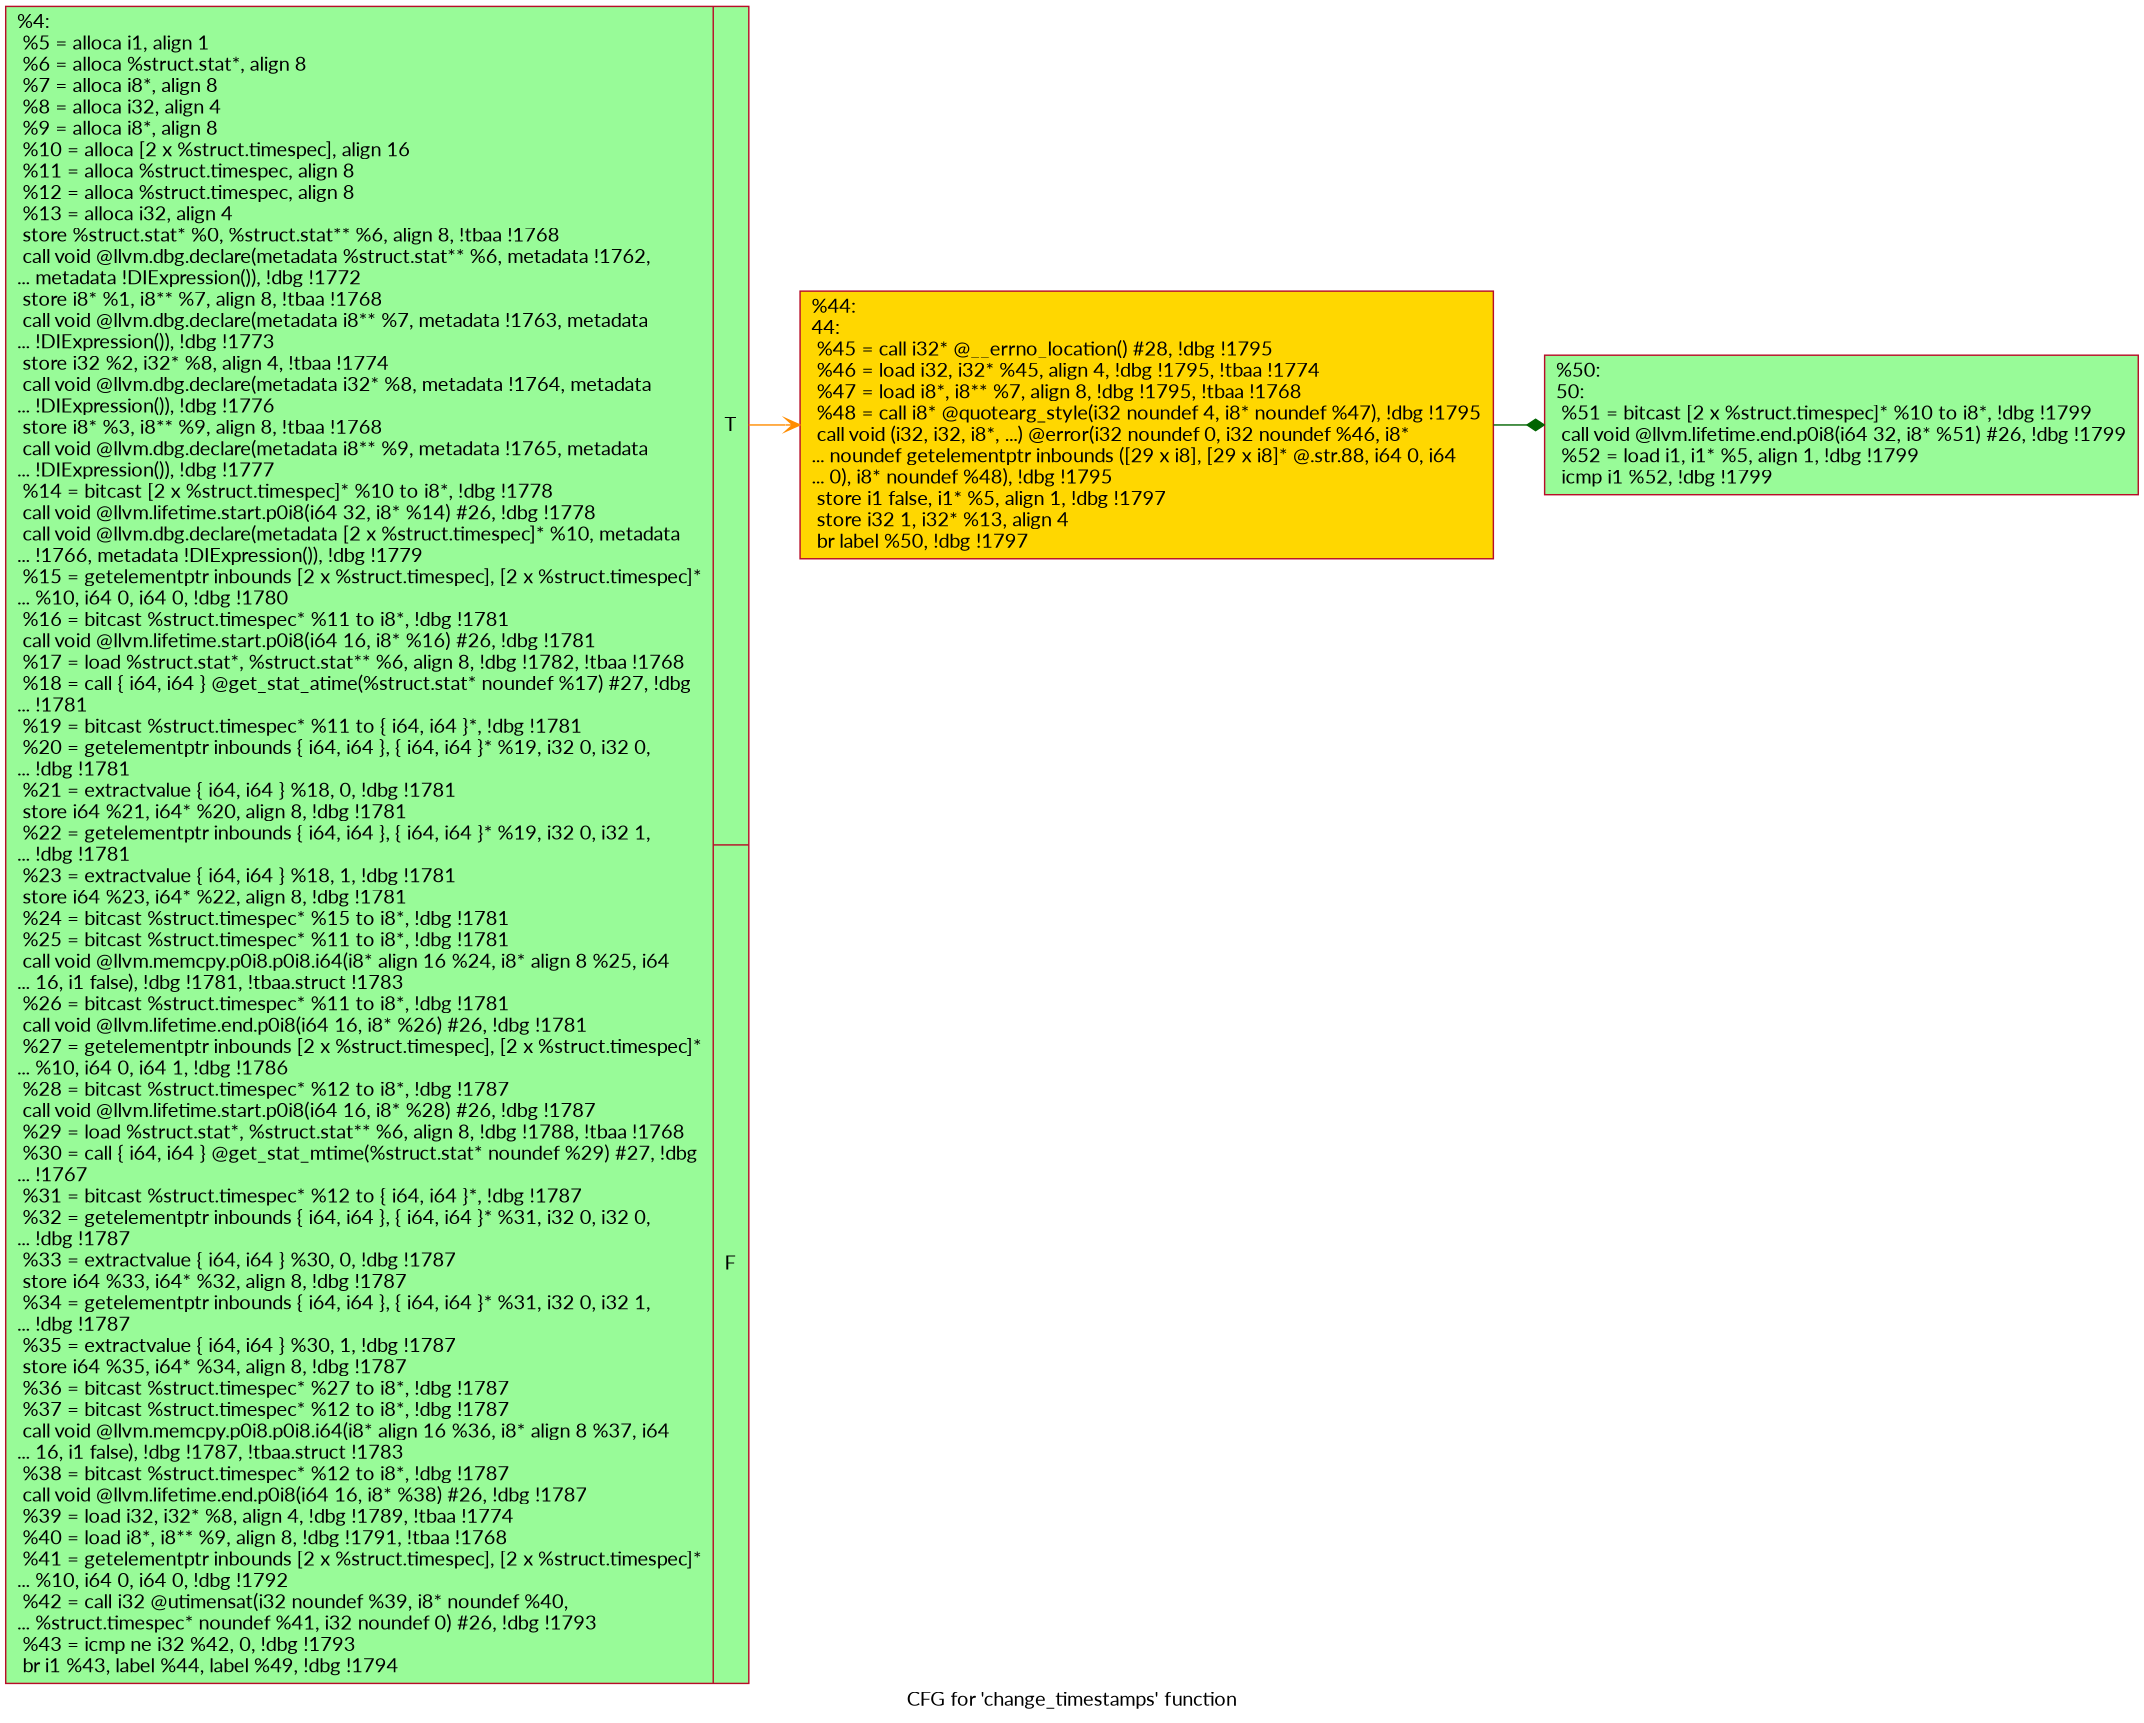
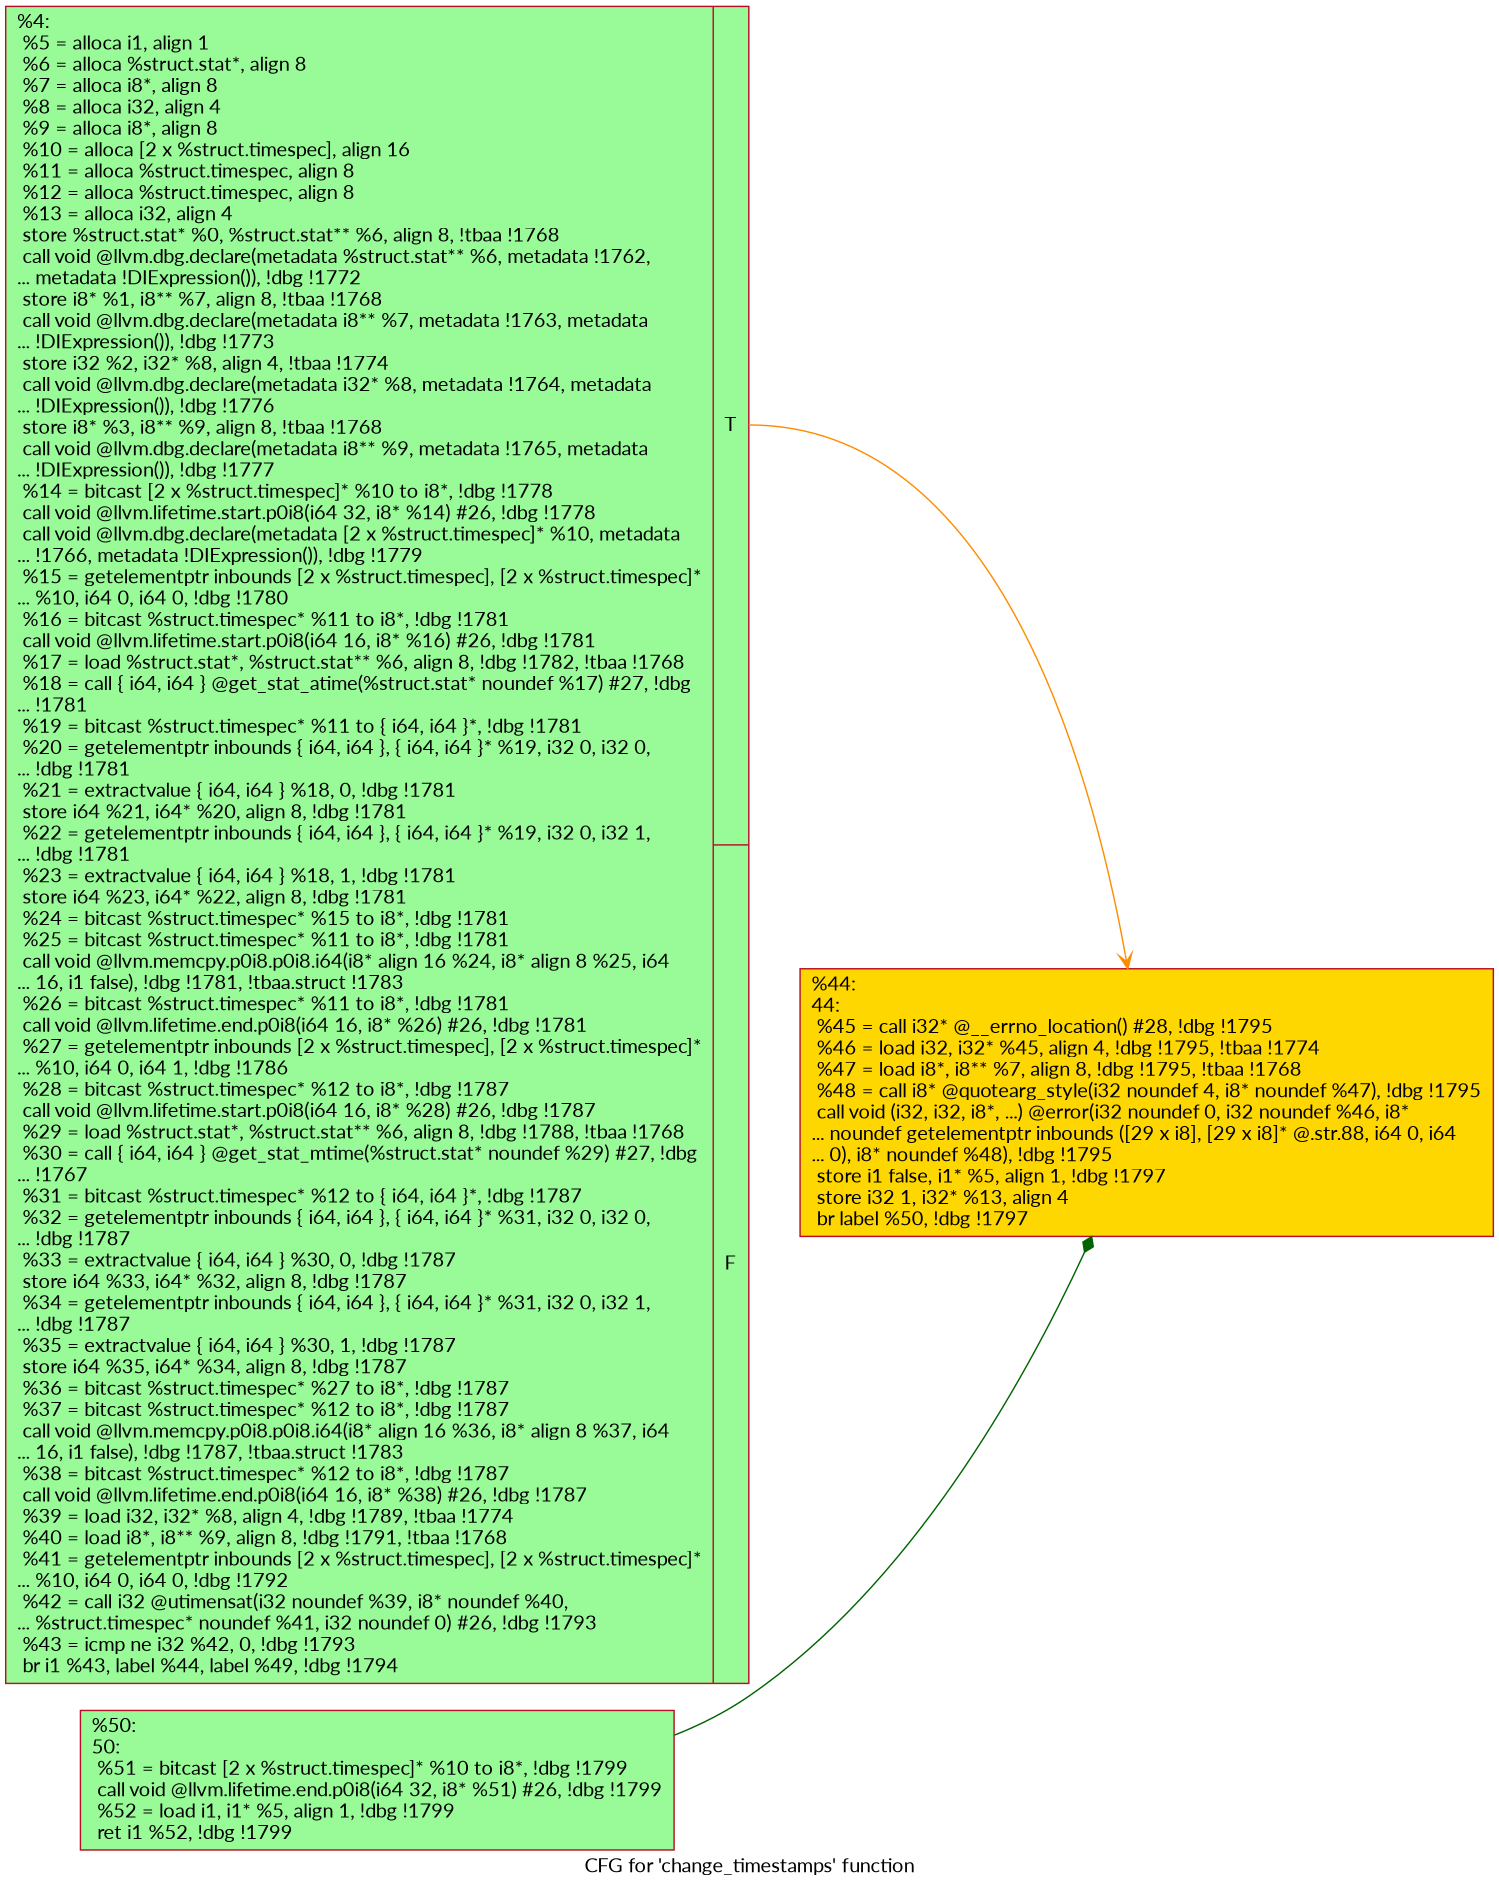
(1510, 425) -> (919, 1529)
(1665, 478) -> (193, 1833)
